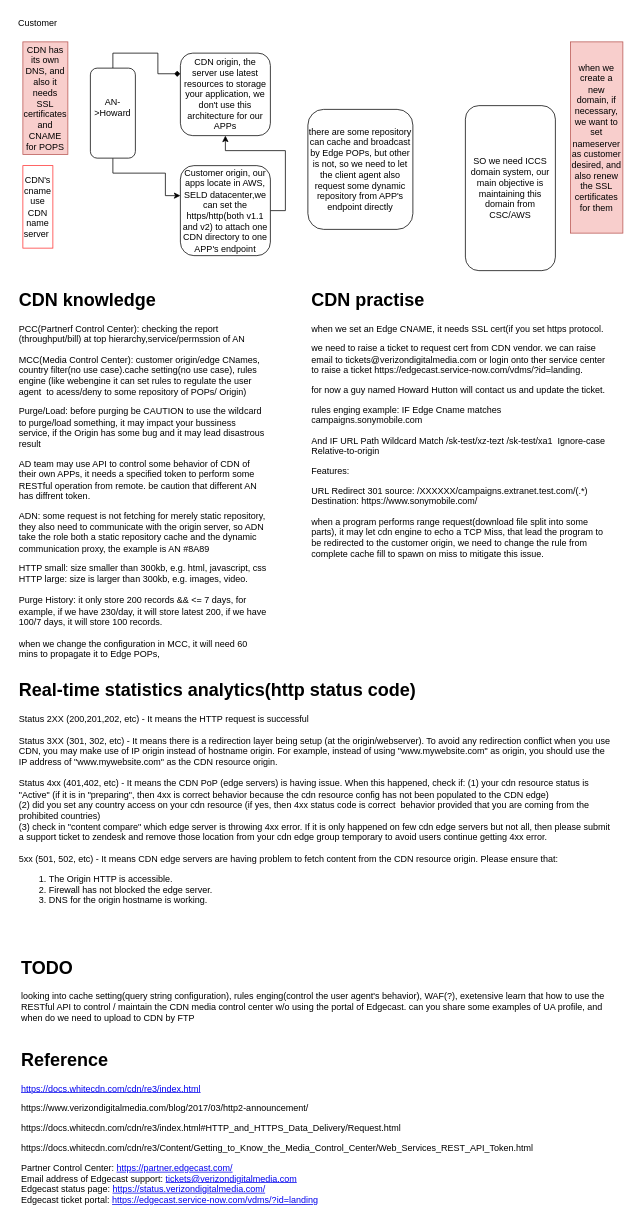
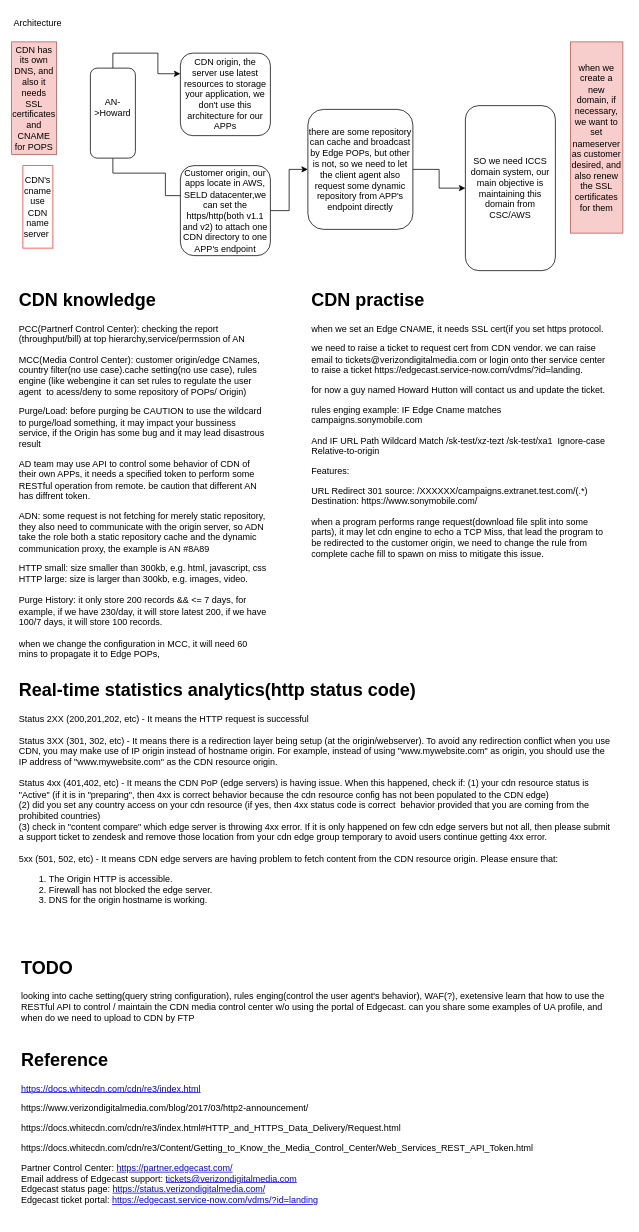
(38, 23) -> (38, 23)
(174, 74) -> (174, 74)
(45, 98) -> (34, 98)
(281, 150) -> (294, 169)
none -> (427, 169)
(174, 195) -> (176, 195)
